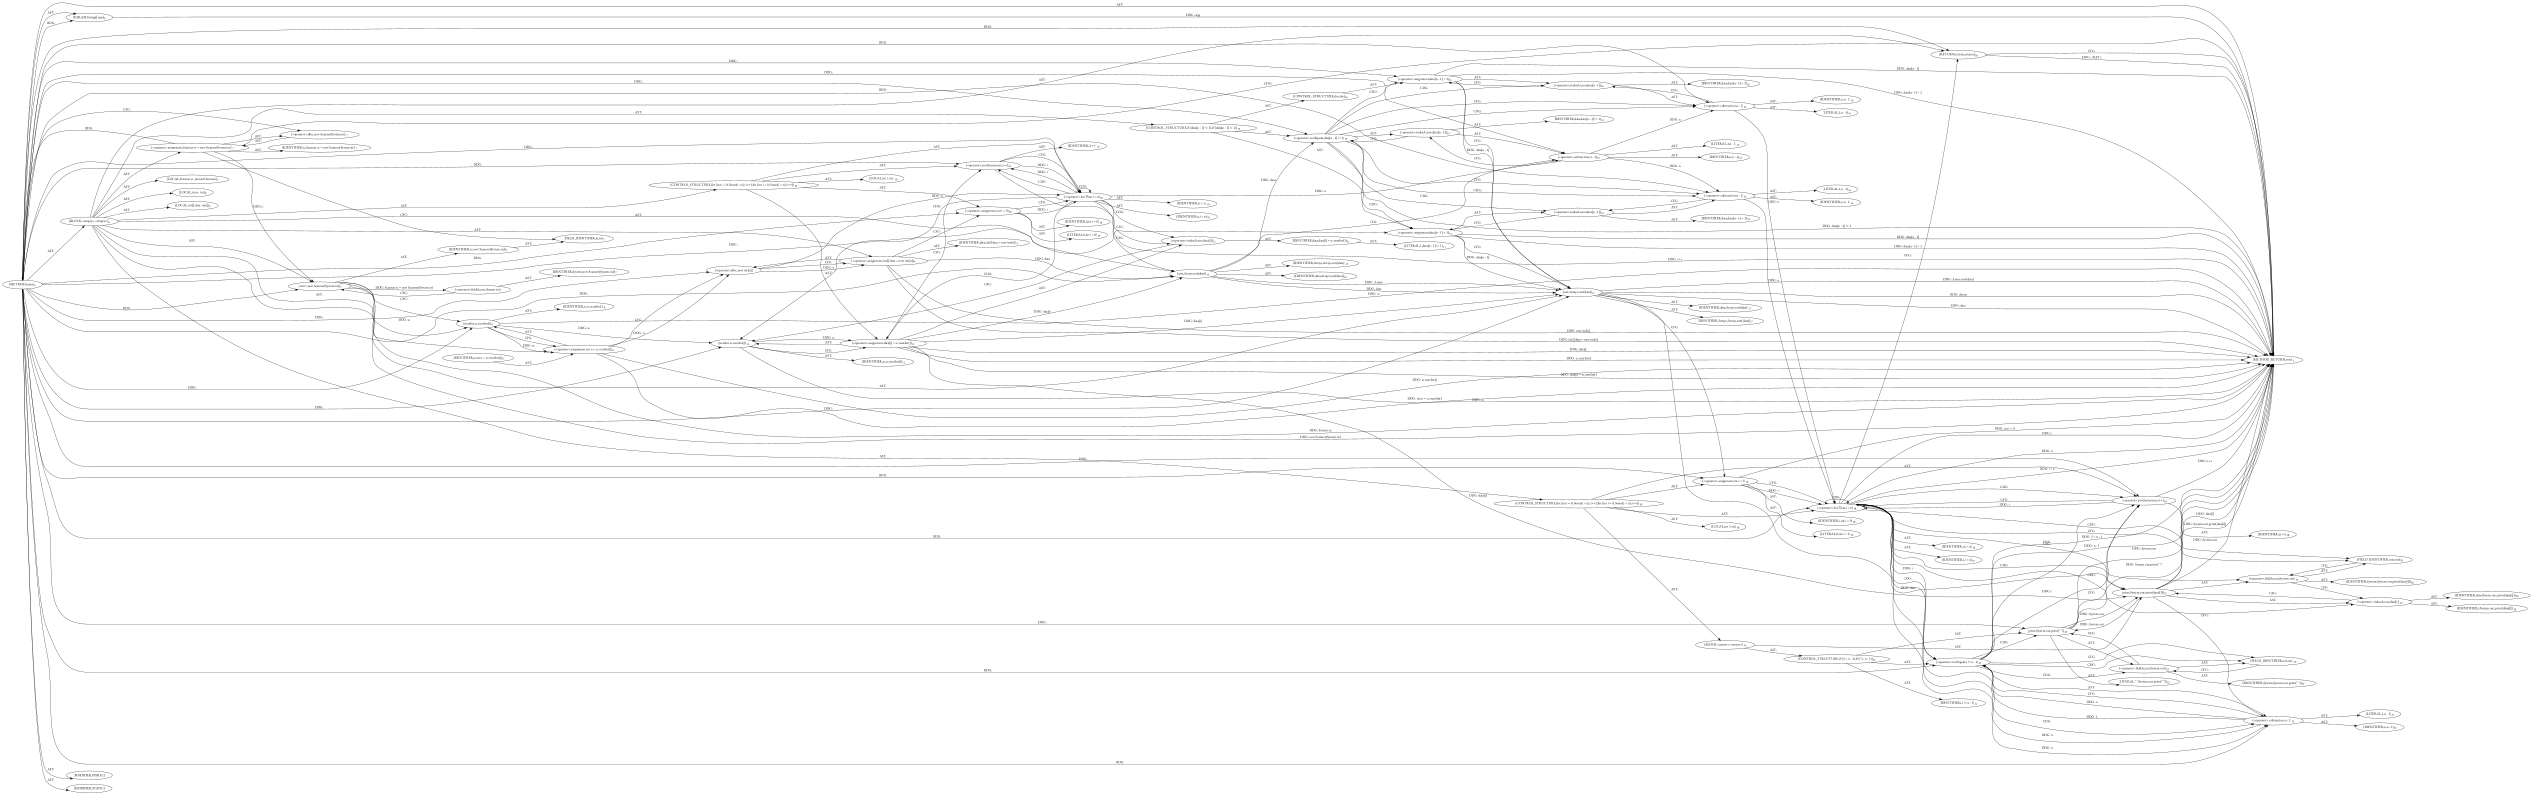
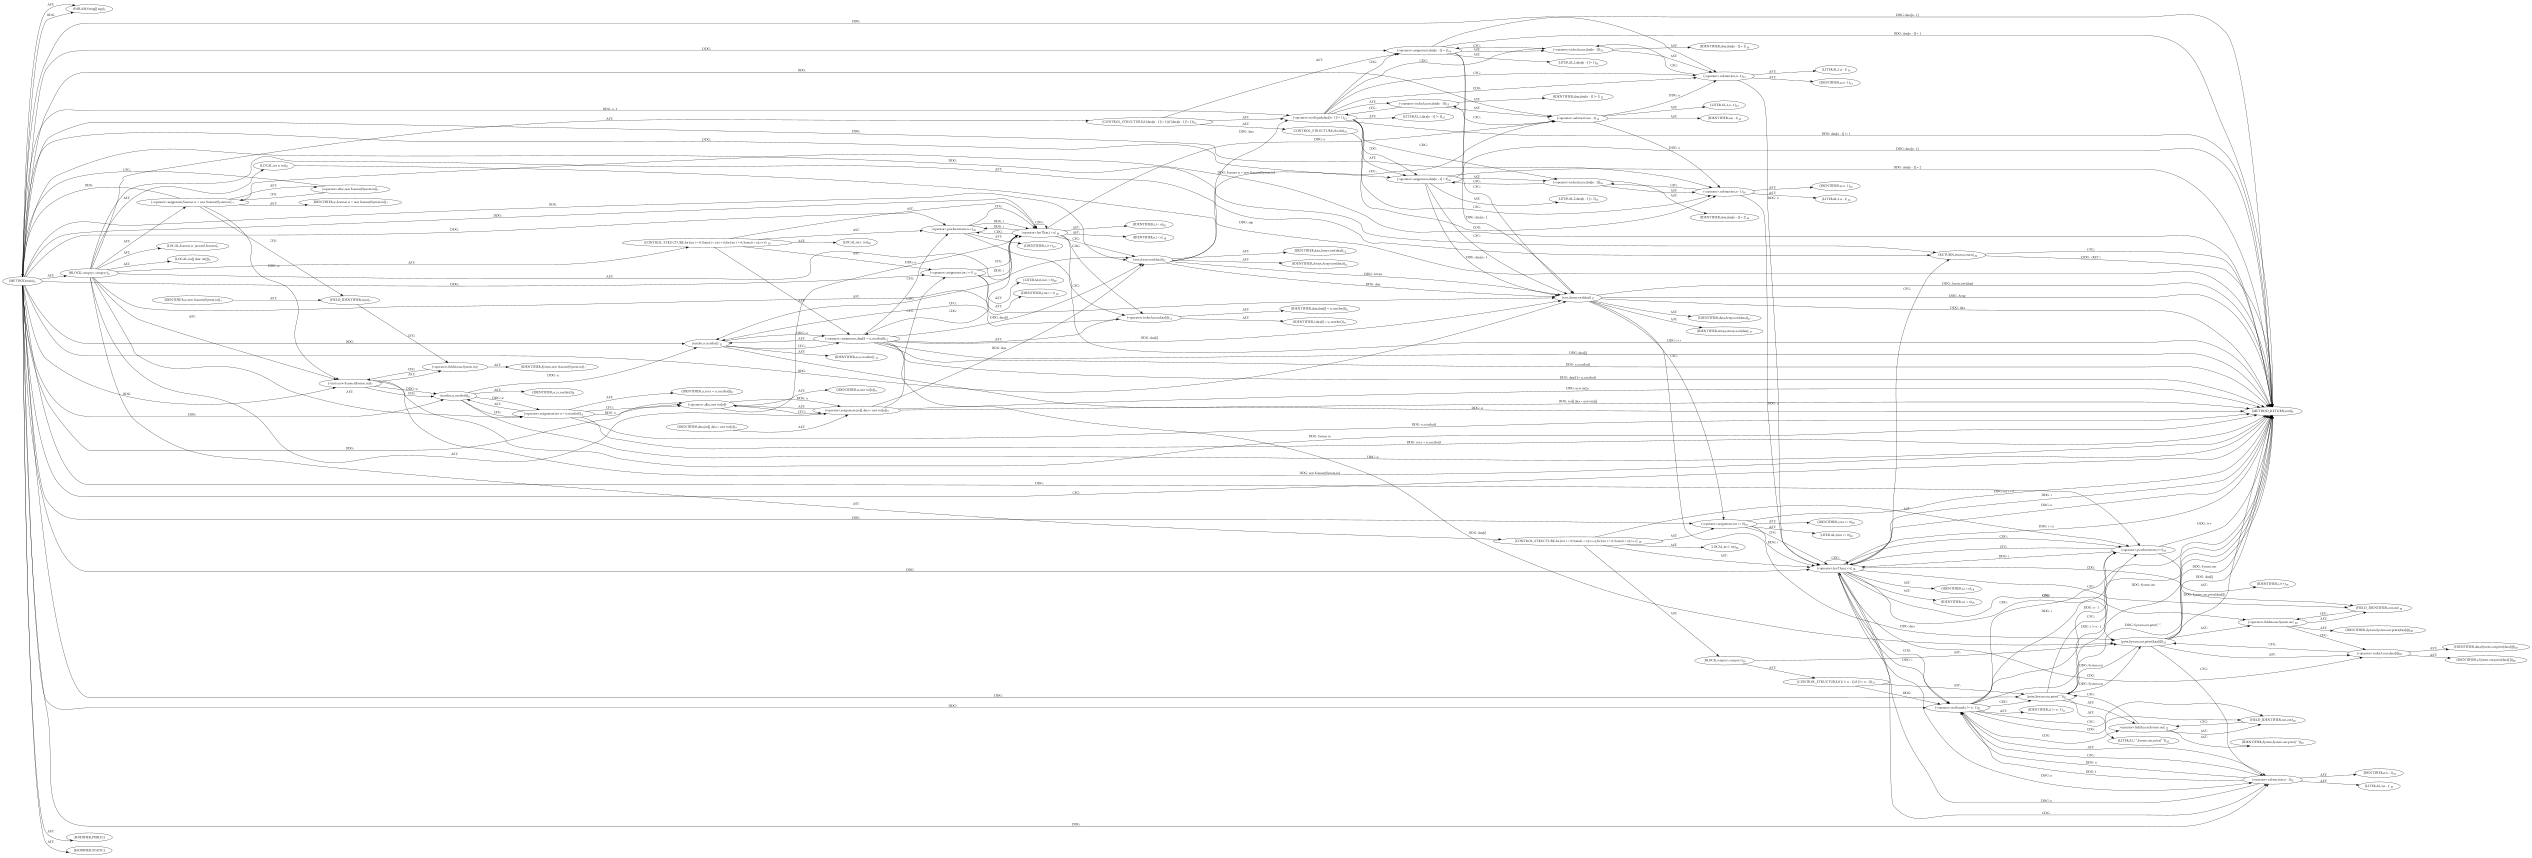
(1120, 4) -> (1077, 493)
(1332, 17) -> (1325, 241)
none -> (1578, 63)
(639, 82) -> (610, 109)
(1269, 83) -> (1246, 173)
(95, 113) -> (132, 172)
(259, 141) -> (274, 194)
none -> (1578, 199)
(259, 207) -> (274, 266)
(1376, 244) -> (1375, 118)
(927, 250) -> (791, 431)
(398, 267) -> none
(404, 288) -> (412, 374)
none -> (1320, 322)
none -> (402, 333)
(533, 365) -> (619, 399)
none -> (857, 390)
(1908, 662) -> (1907, 693)
(1892, 683) -> (2000, 713)
